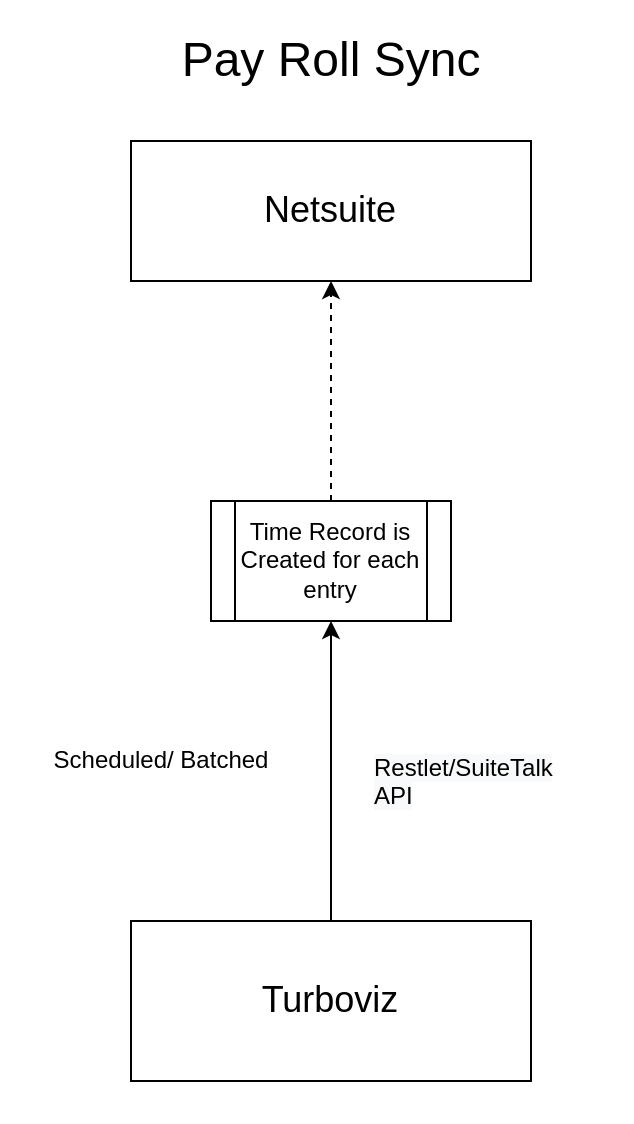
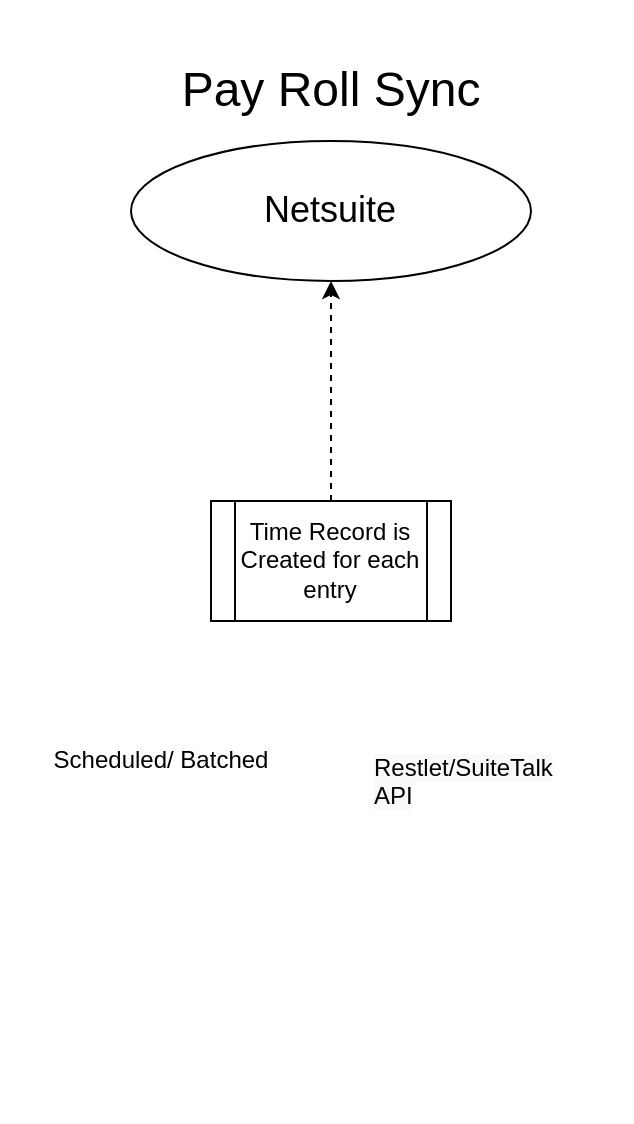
(331, 61) -> (331, 91)
(331, 211) -> (331, 211)
(331, 778) -> none
(331, 1001) -> none
